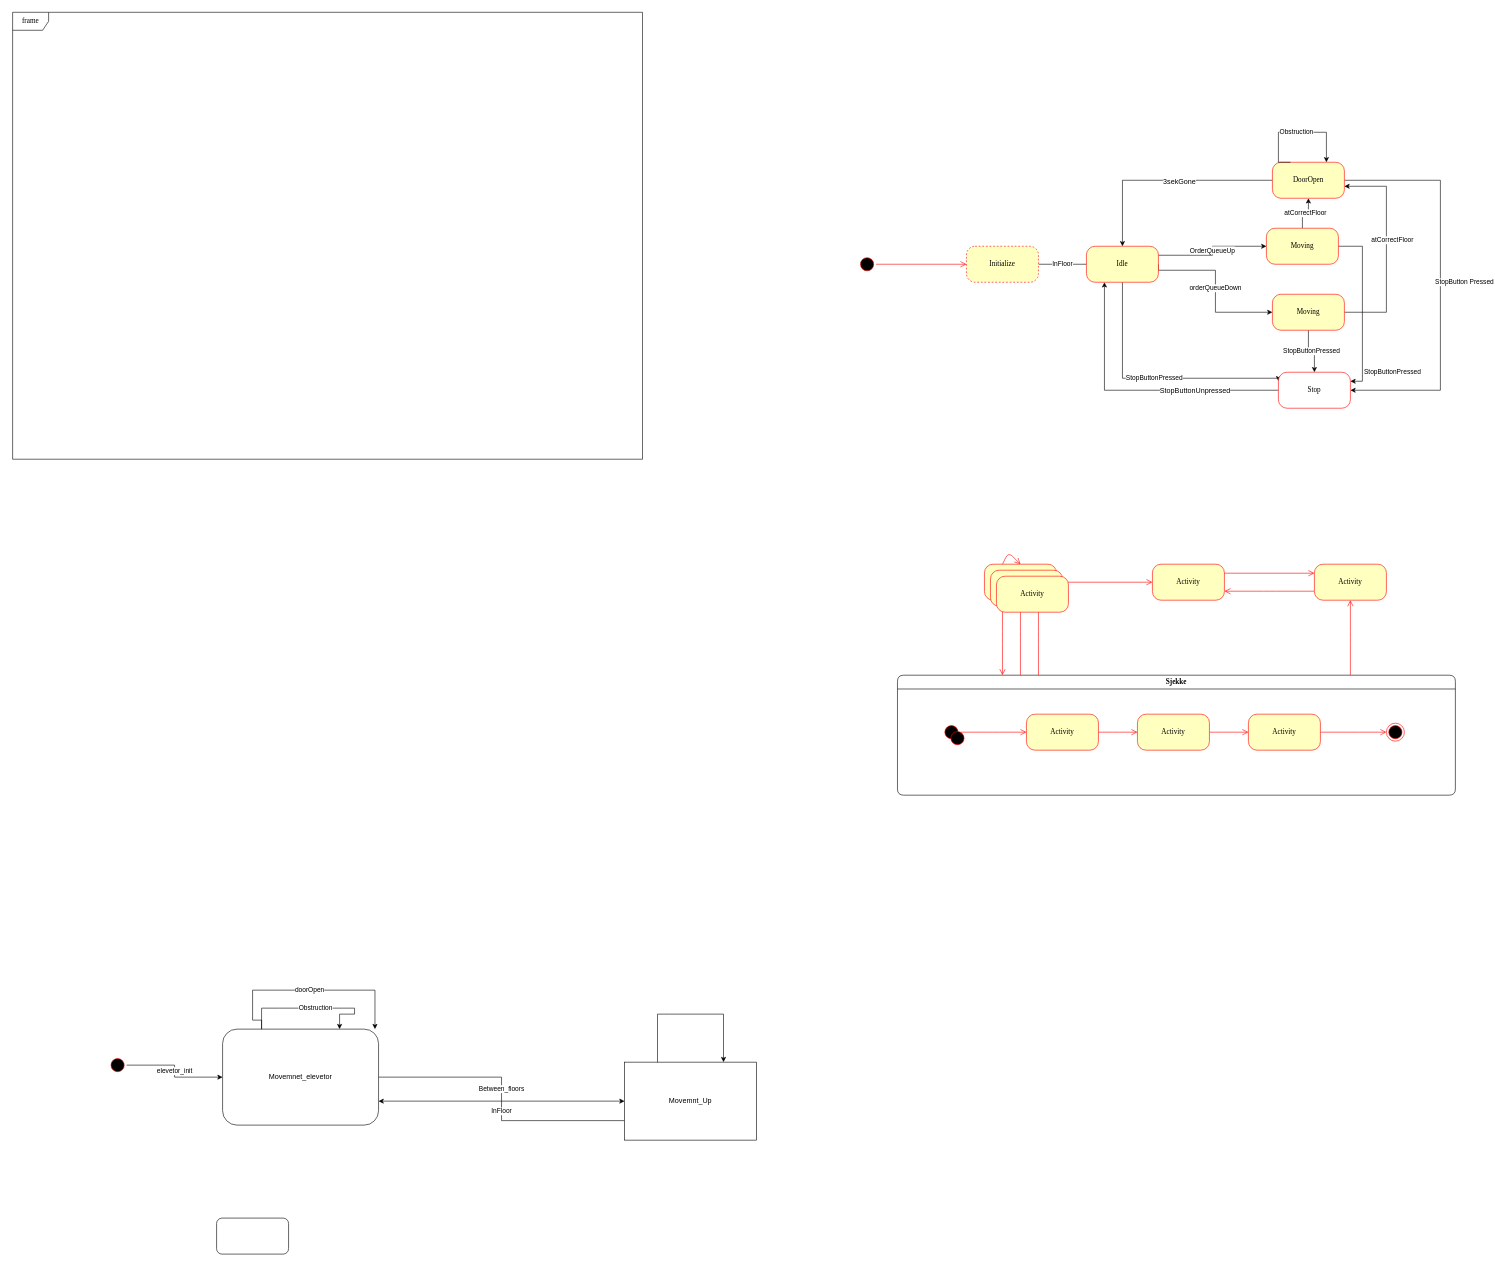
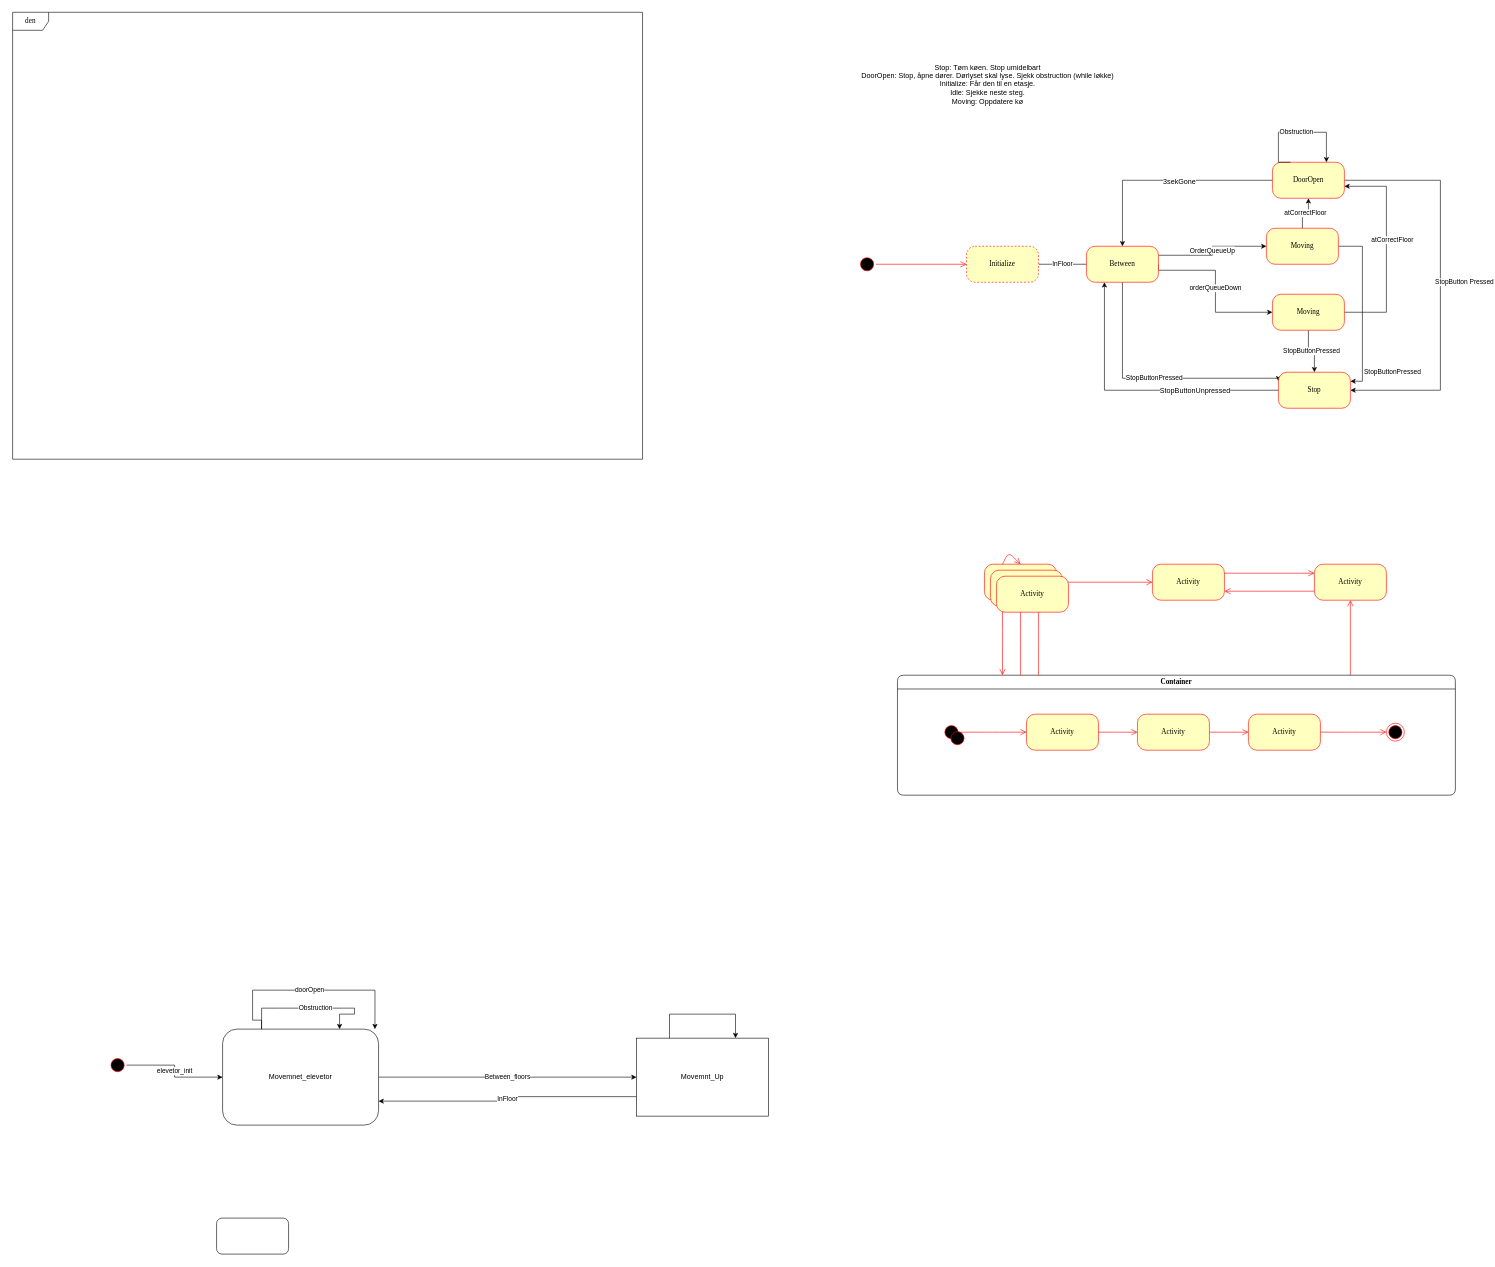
(30, 21) -> (30, 21)
none -> (987, 84)
(1122, 264) -> (1122, 264)
(1314, 390) -> (1314, 390)
(1176, 683) -> (1176, 683)
(690, 1101) -> (702, 1077)
